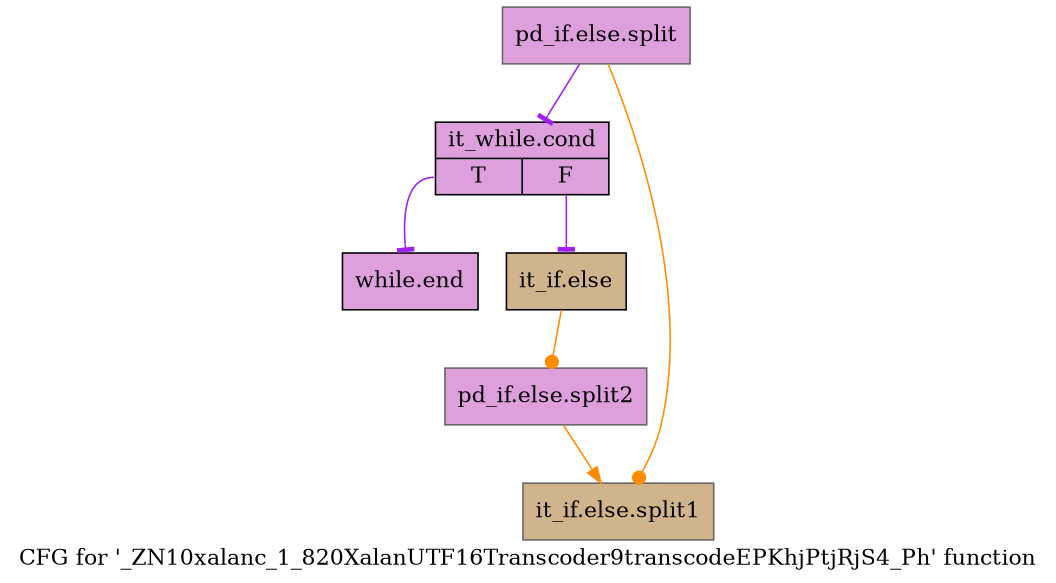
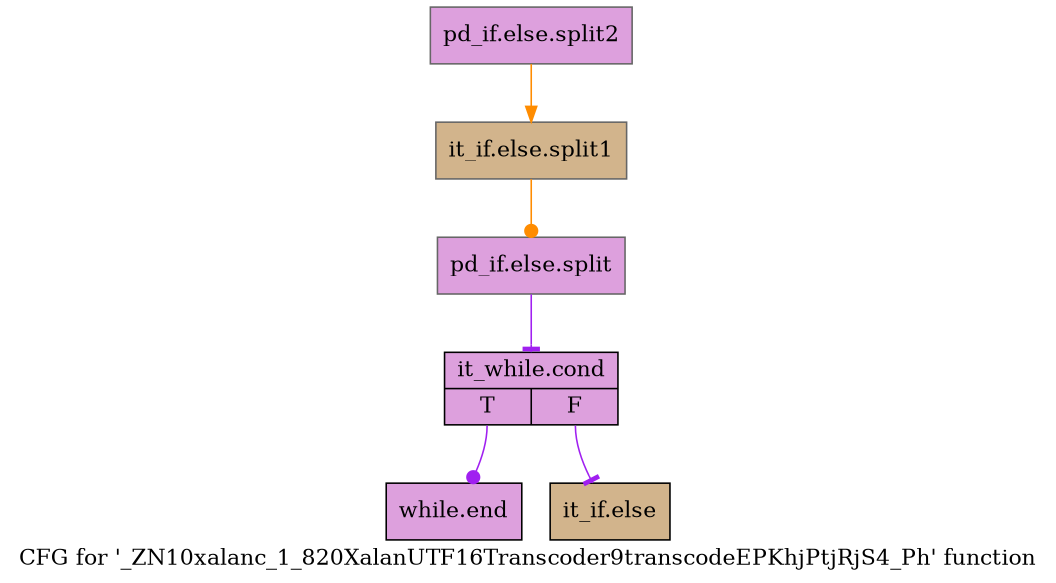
(407, 204) -> (484, 449)
(665, 266) -> (531, 202)
(557, 333) -> none
